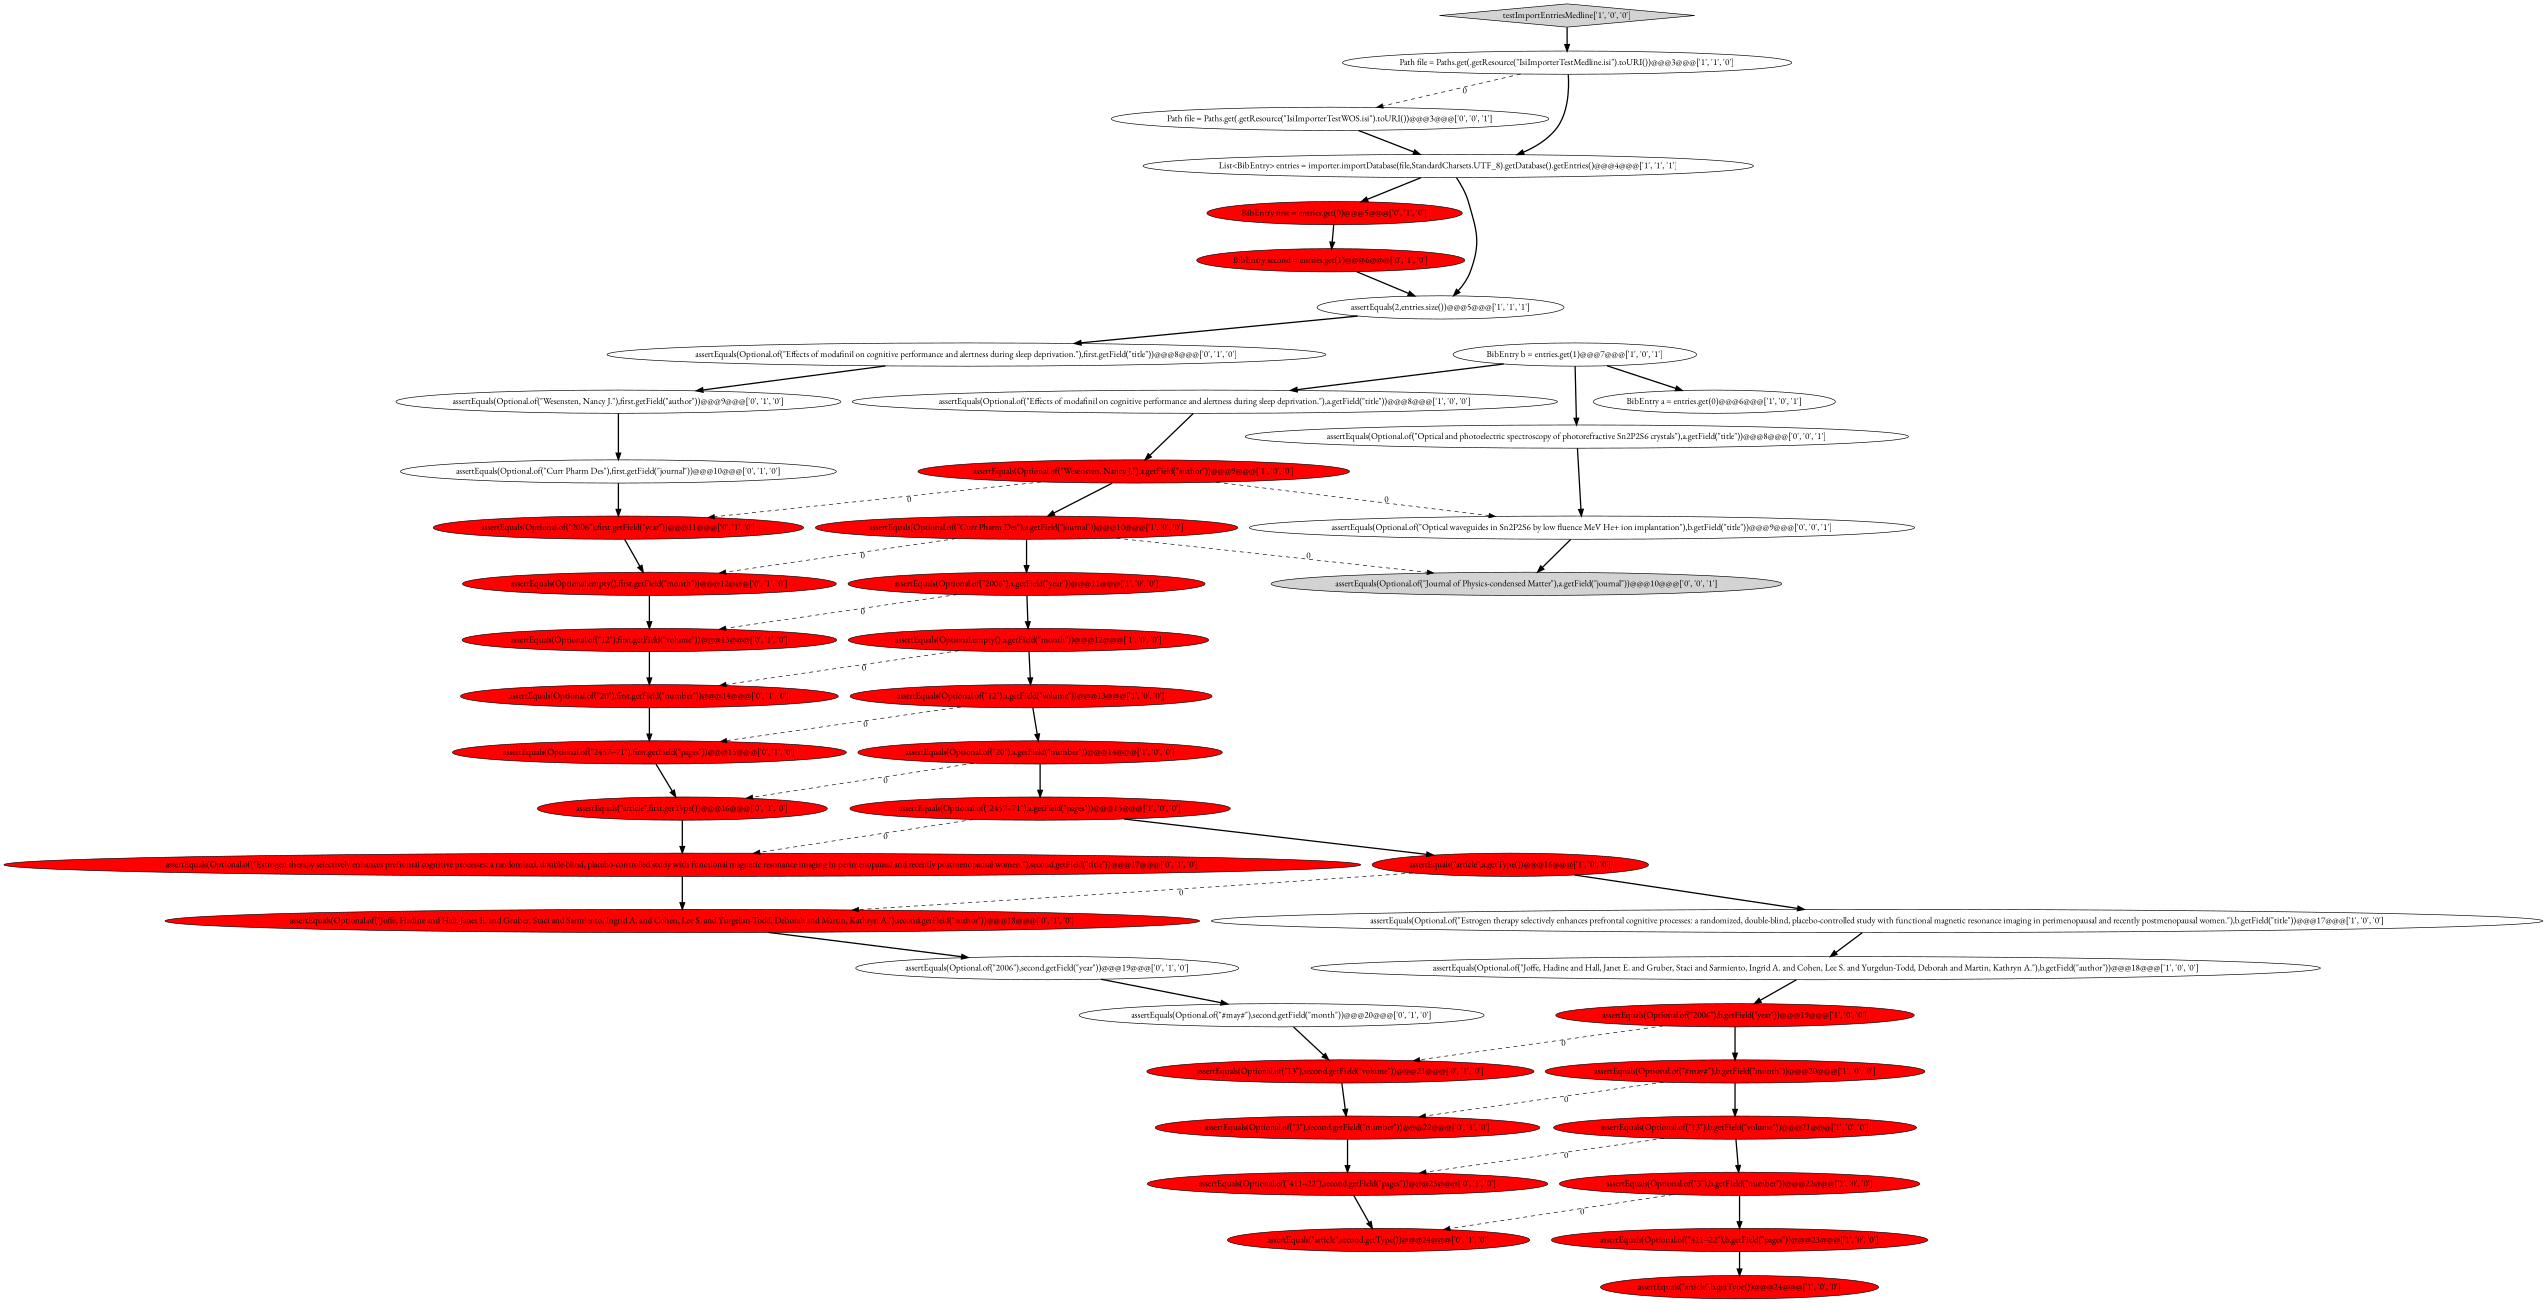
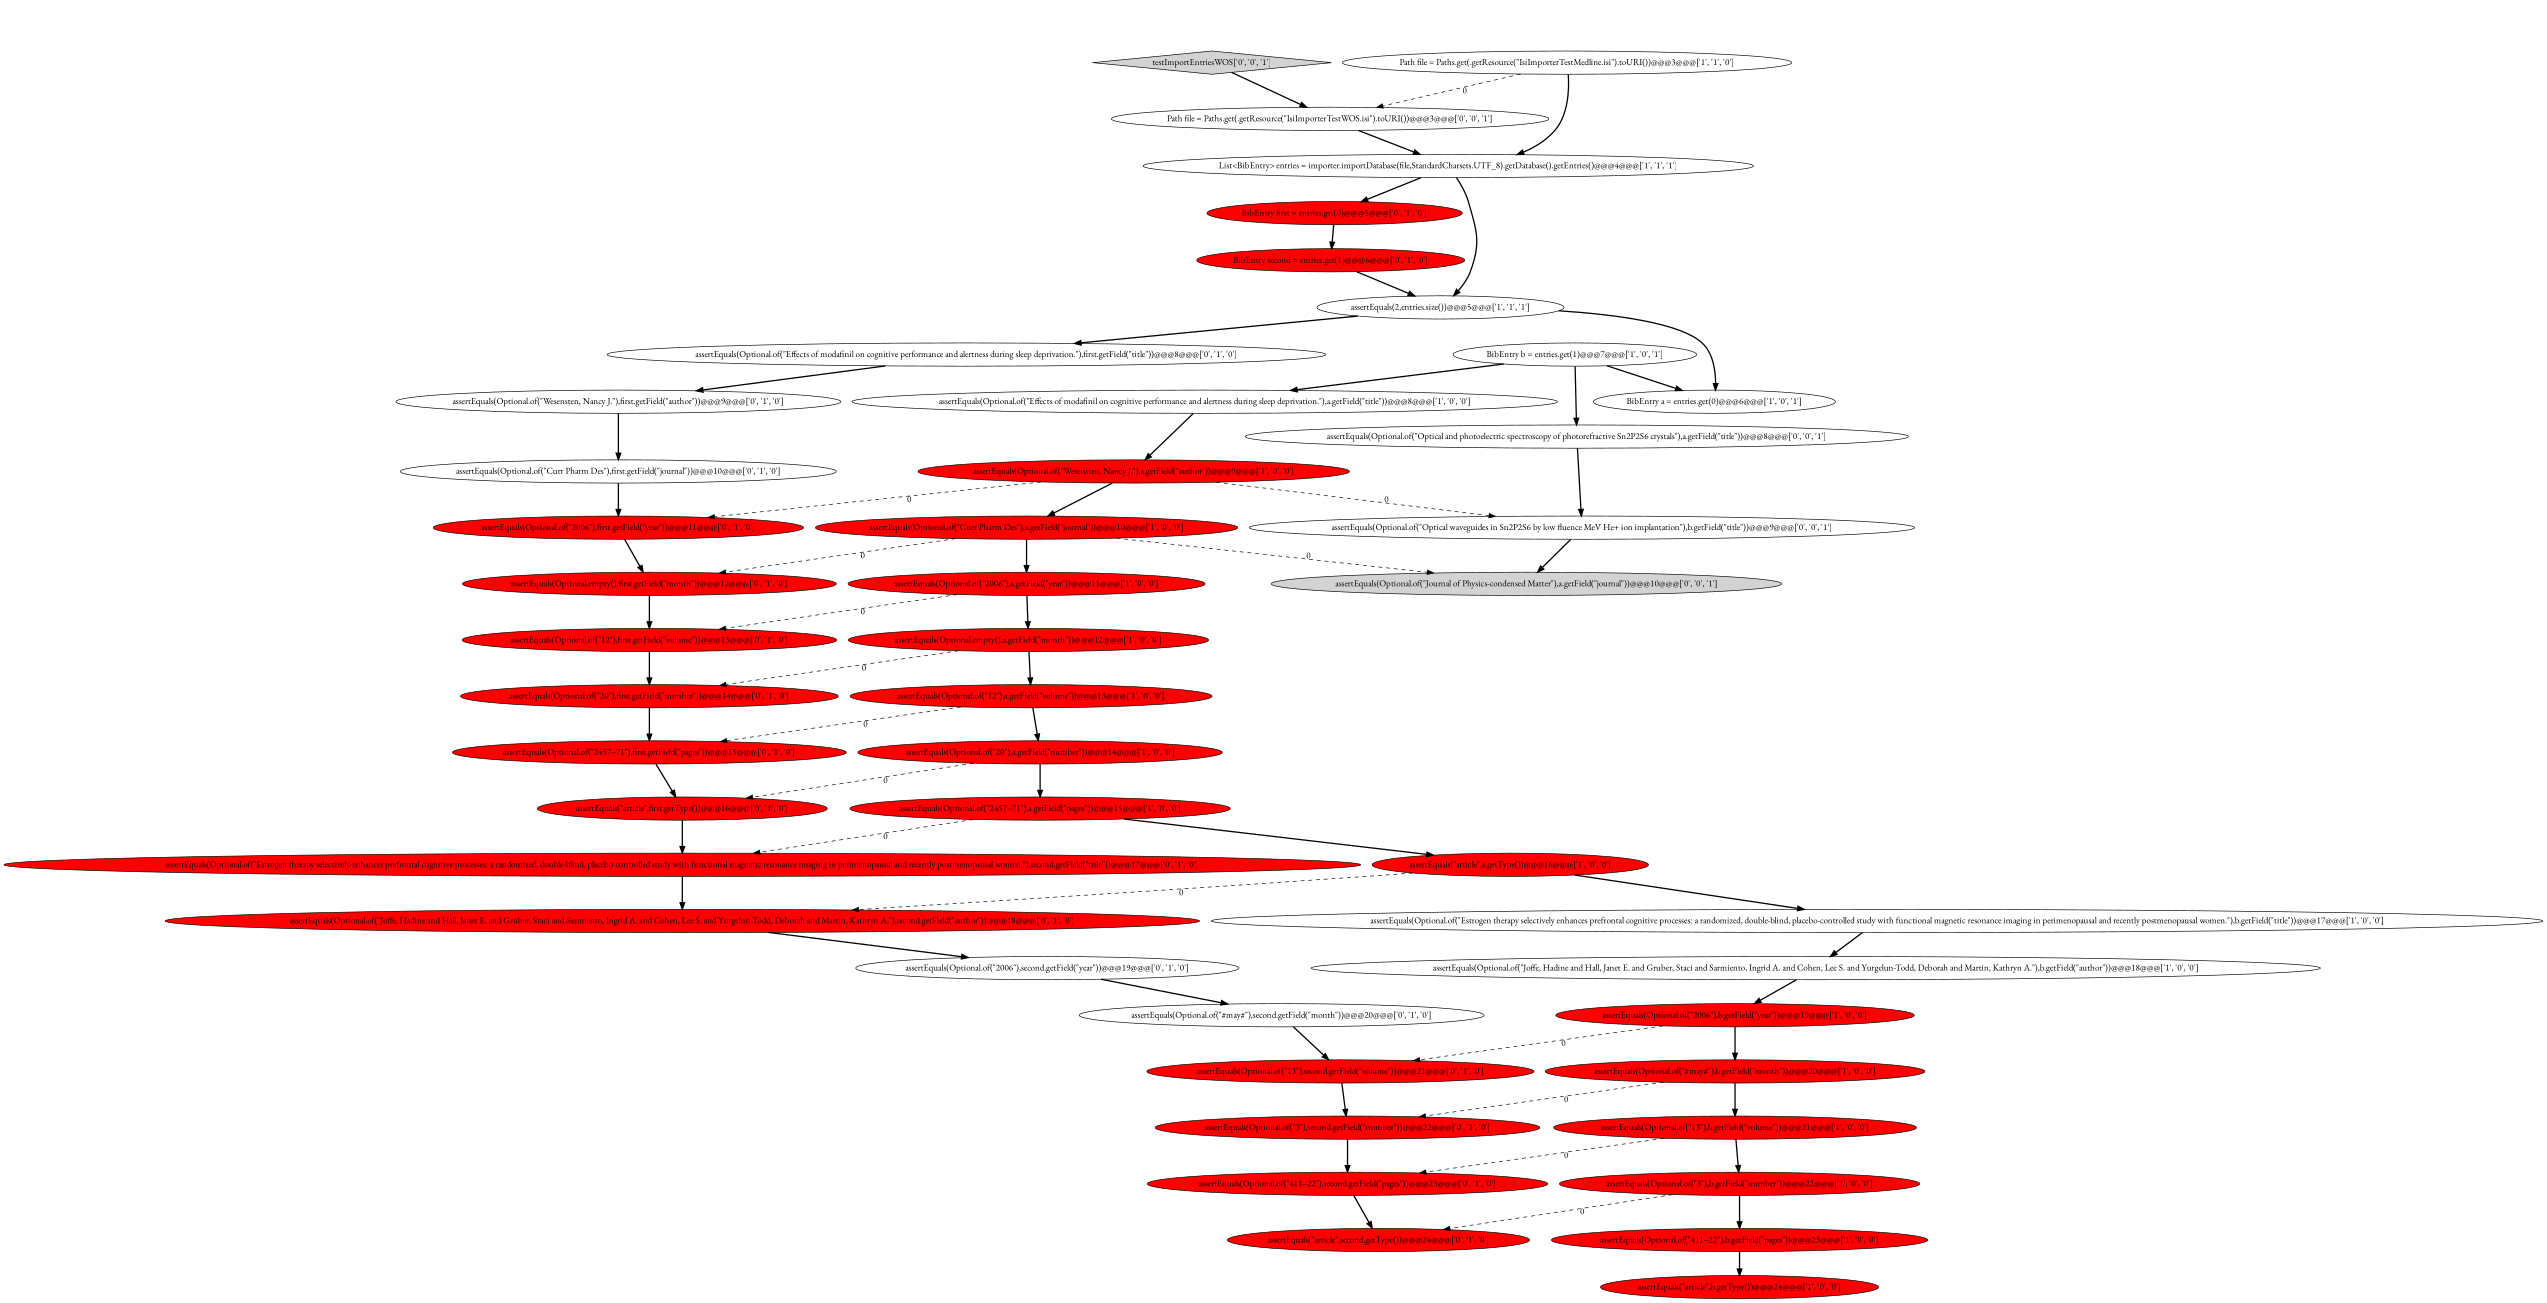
(1567, 16) -> none
none -> (1212, 63)
none -> (1654, 323)
